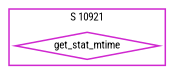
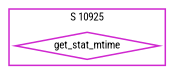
(87, 18) -> (87, 18)
